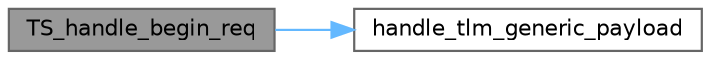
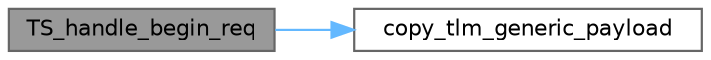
(528, 30) -> (528, 30)
